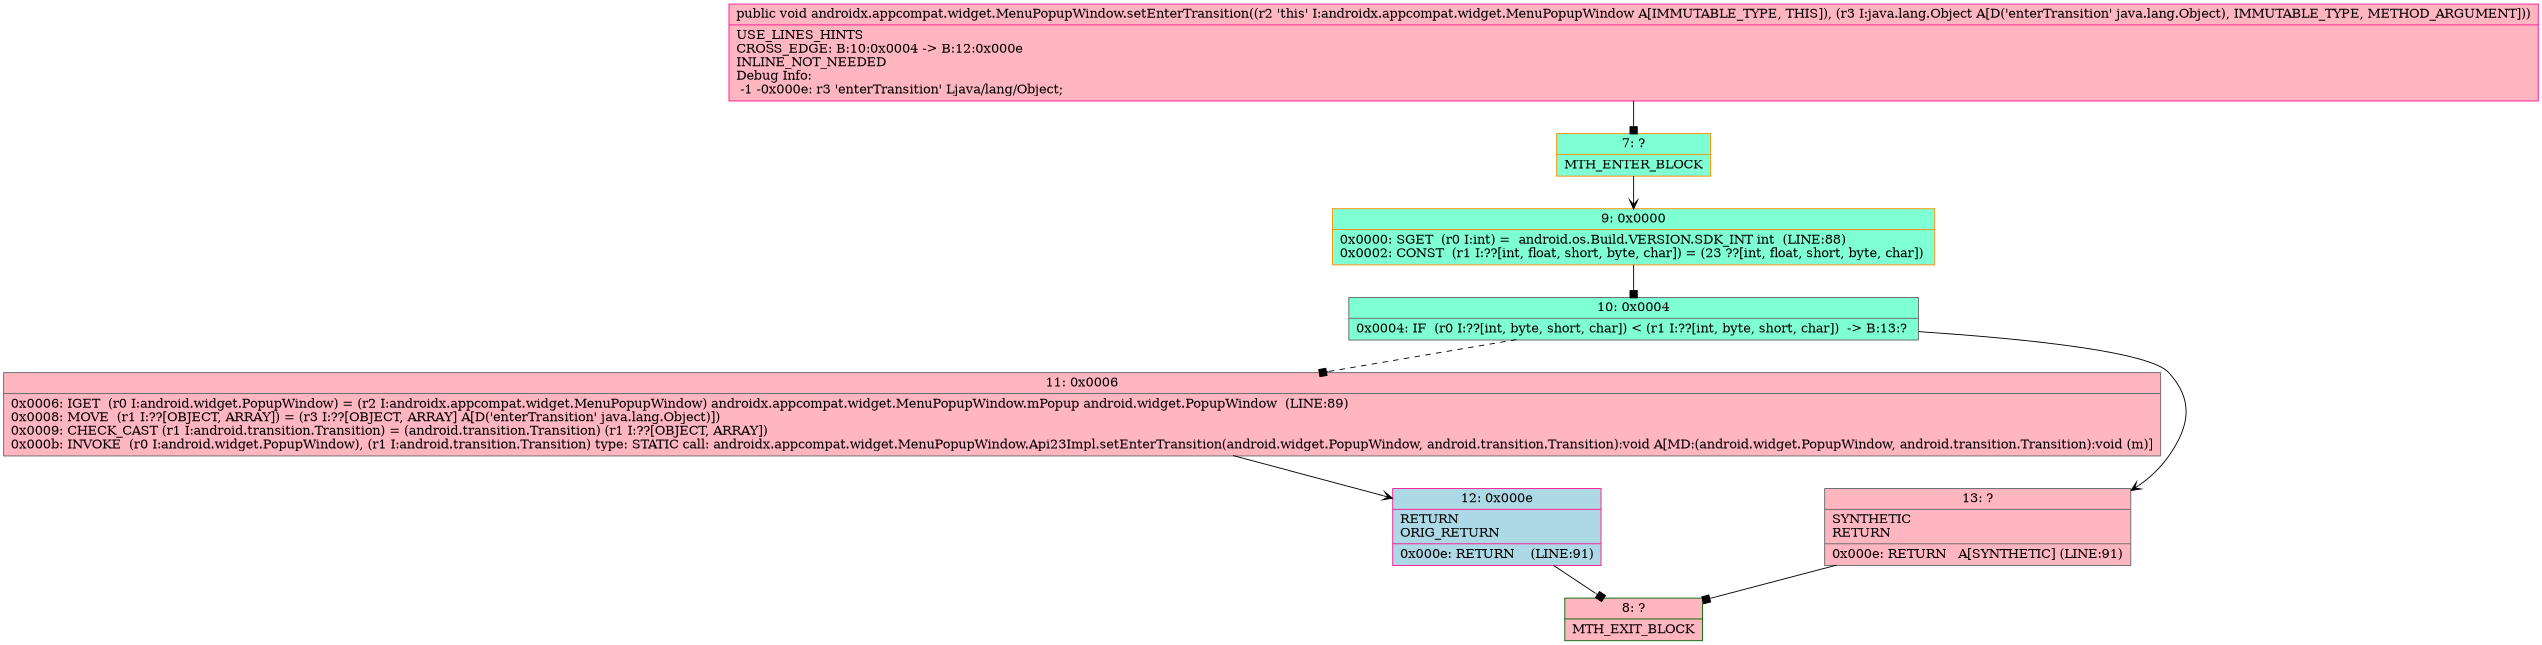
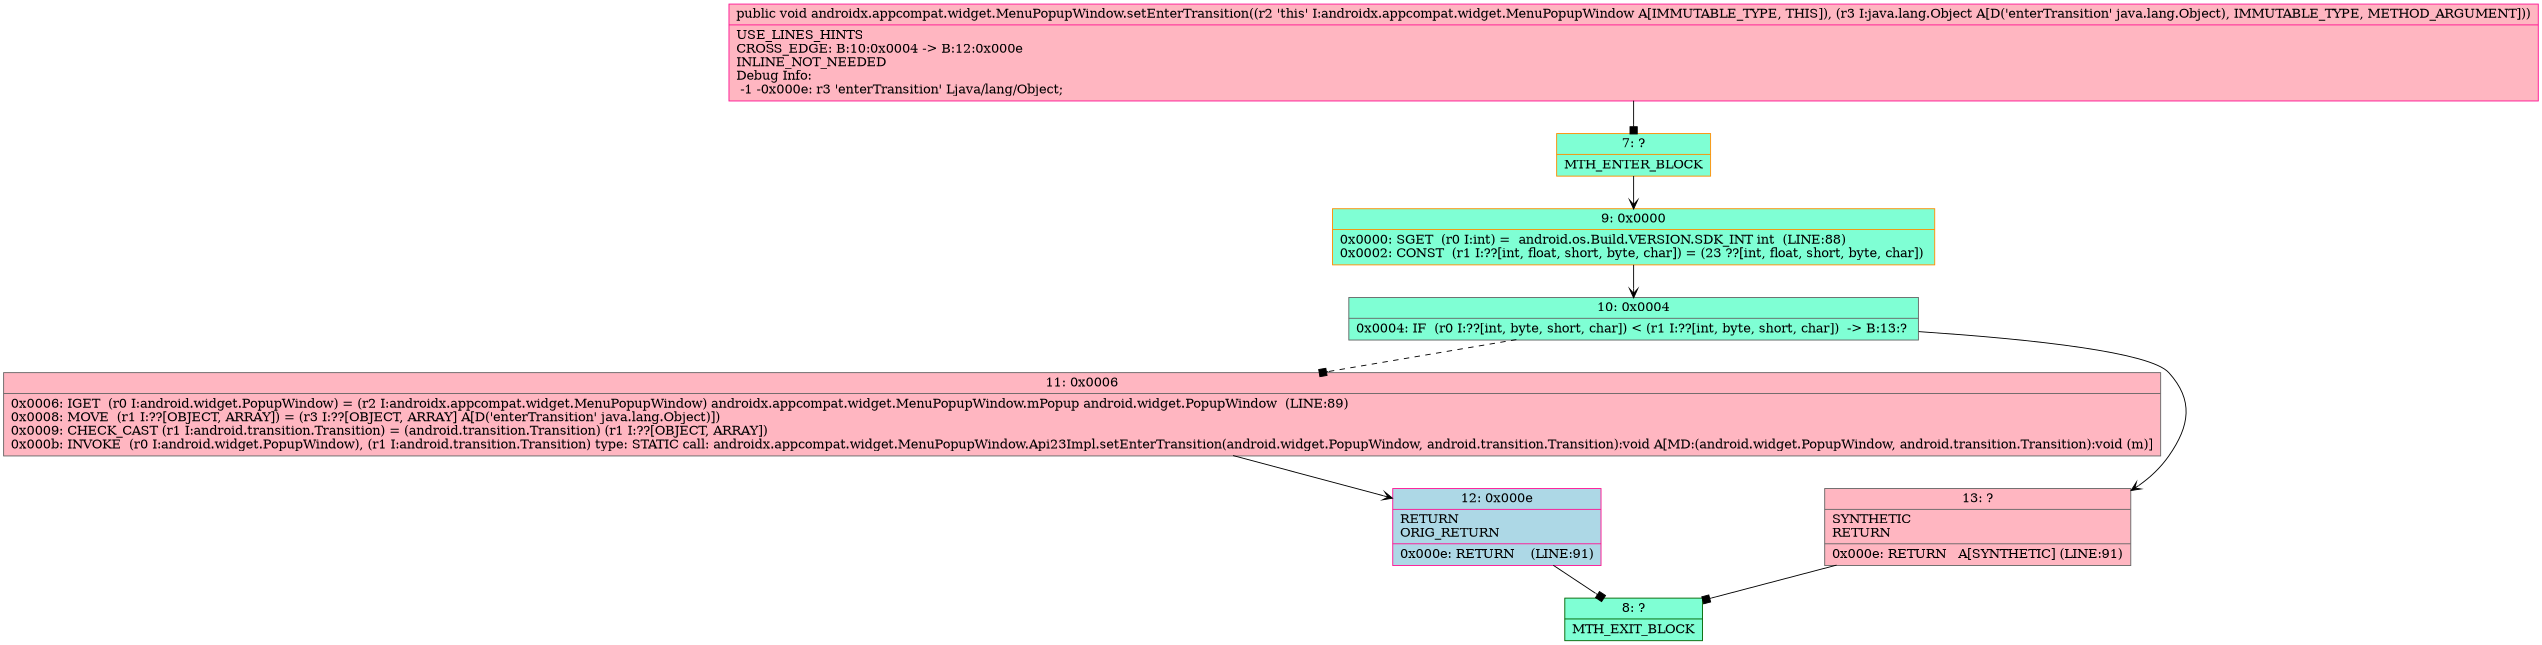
(1634, 277) -> (1634, 277)
(1634, 619) -> (1634, 619)
